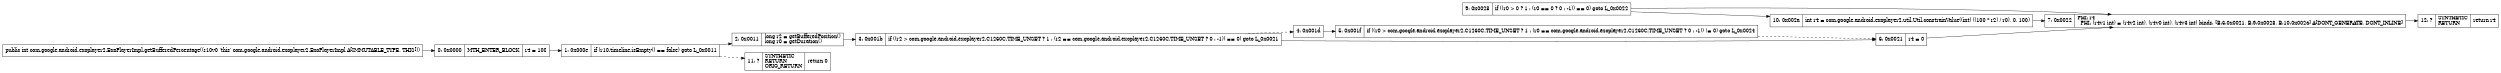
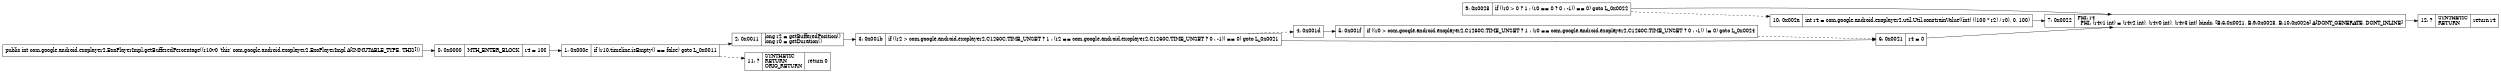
(1699, 14) -> (1699, 14)
